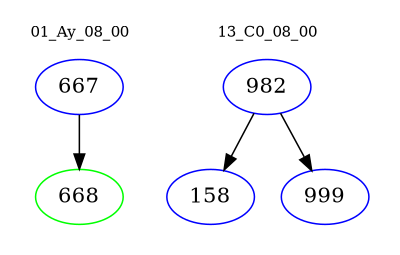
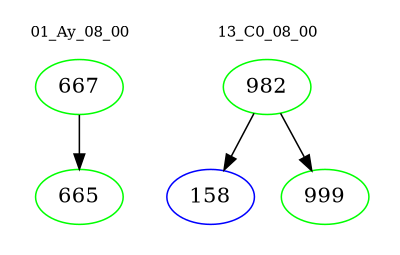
(79, 87) -> (79, 87)
(267, 87) -> (267, 87)
(79, 197) -> (79, 197)
(325, 197) -> (325, 197)
